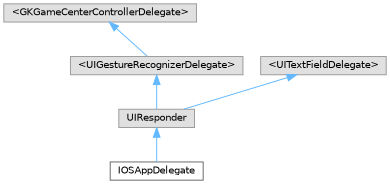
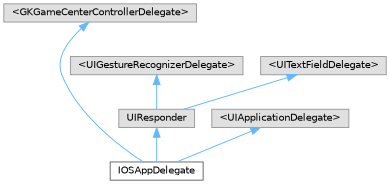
(132, 43) -> (79, 104)
none -> (280, 118)
